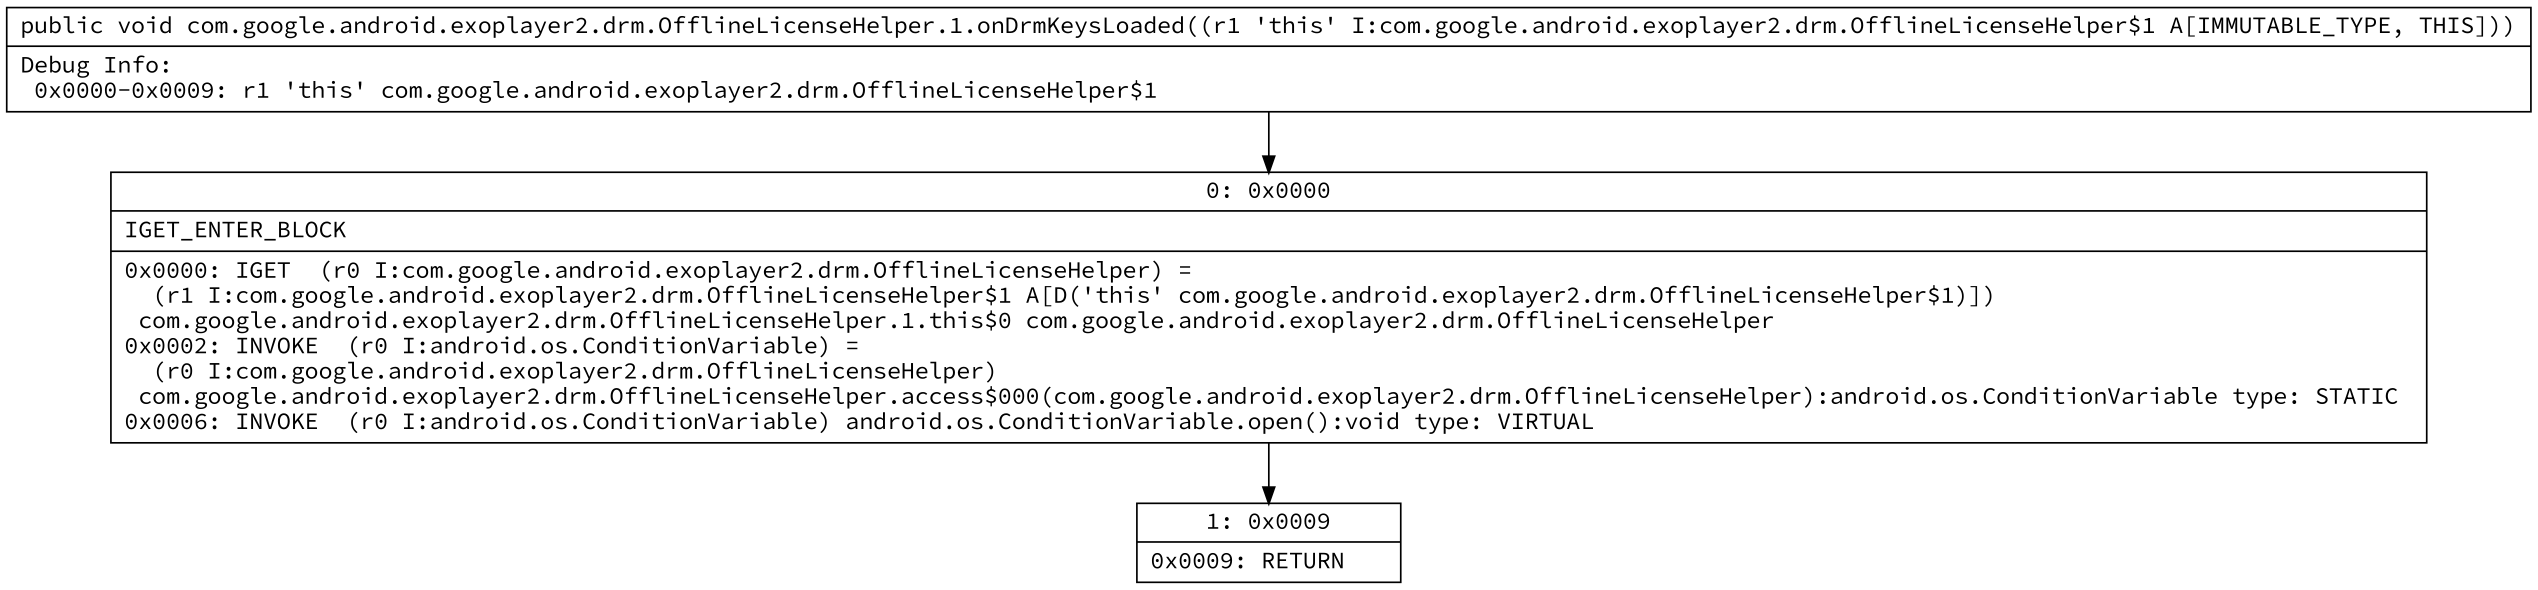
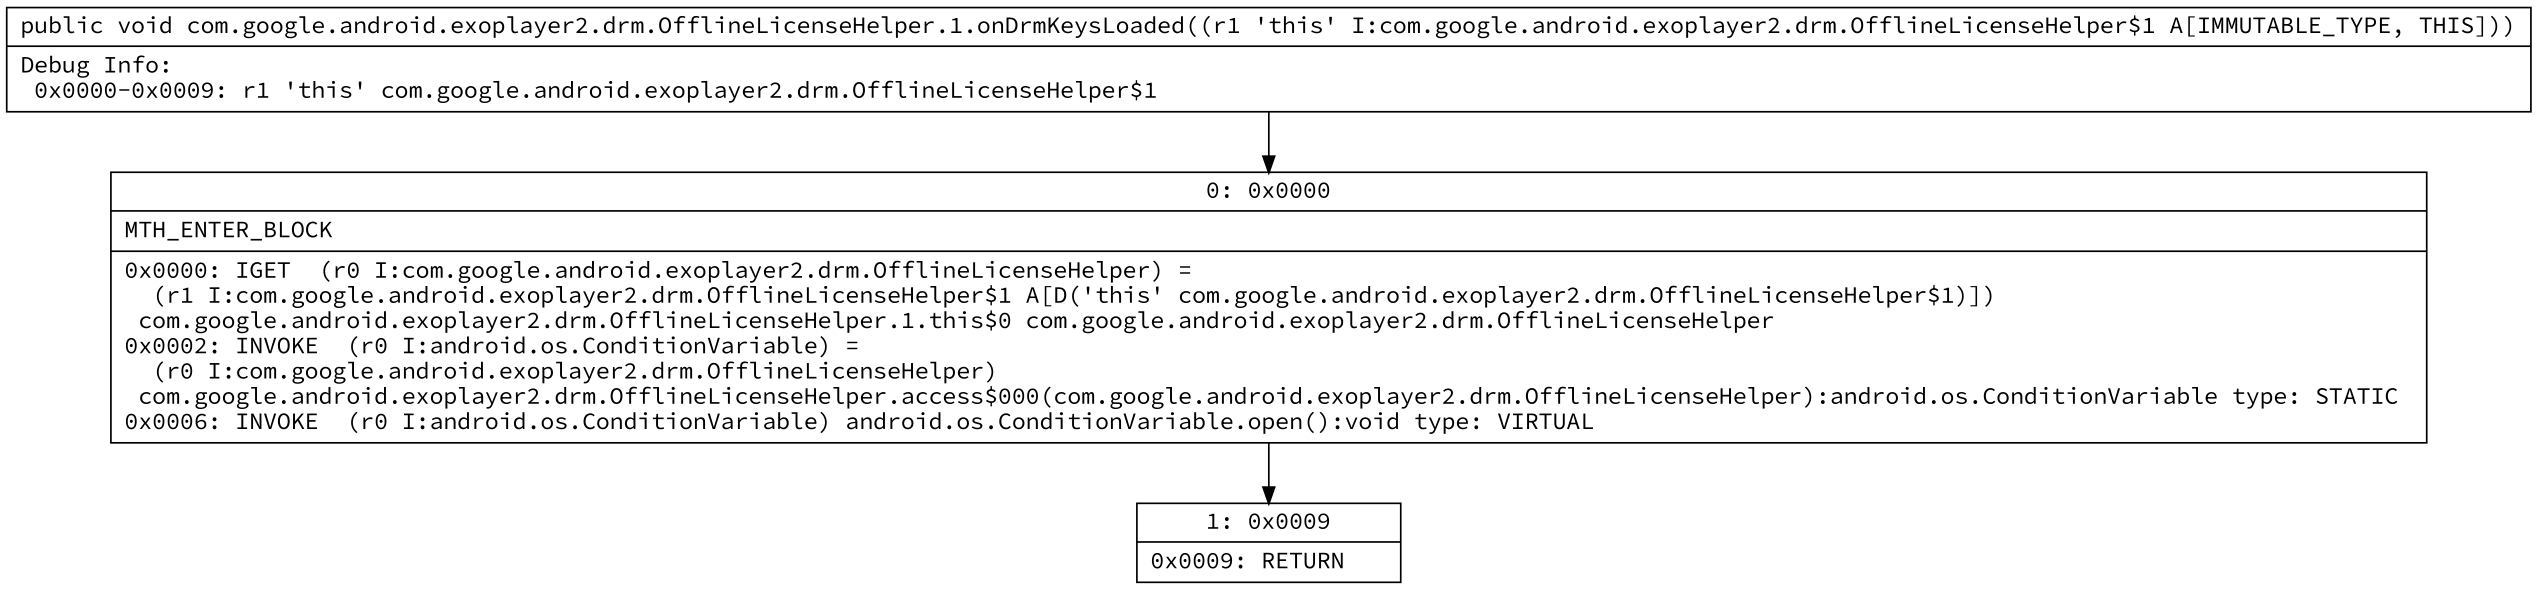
(236, 230) -> (229, 230)
